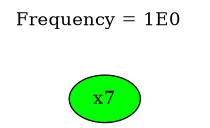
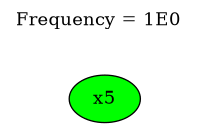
(105, 99) -> (105, 99)
